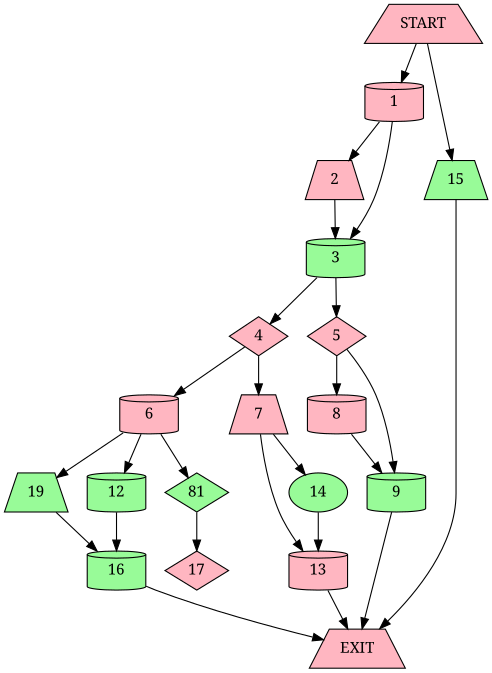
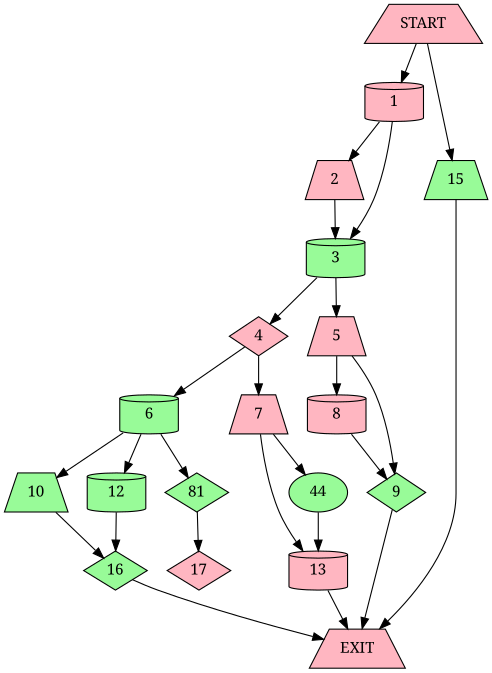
(337, 336) -> (337, 336)
(149, 414) -> (149, 414)
(36, 492) -> (36, 492)
(318, 492) -> (318, 492)
(396, 492) -> (396, 492)
(117, 571) -> (115, 571)
